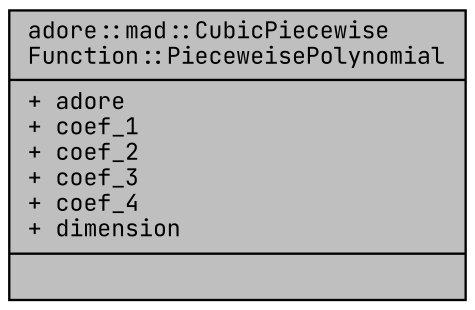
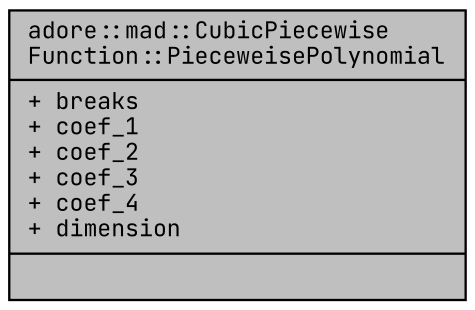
(78, 102) -> (85, 102)
